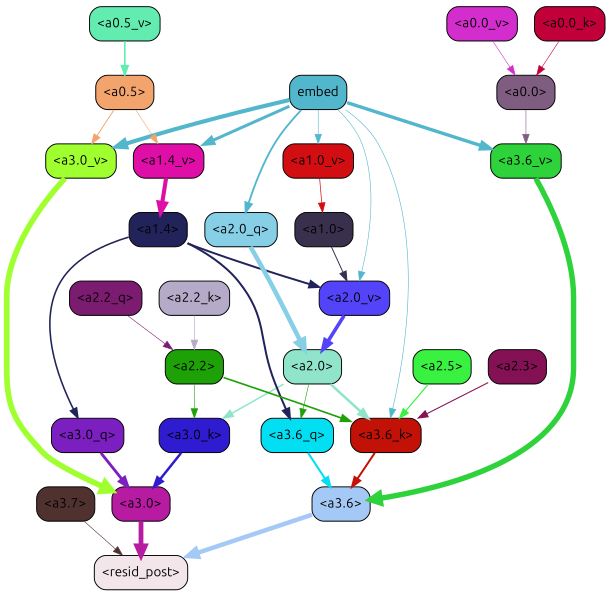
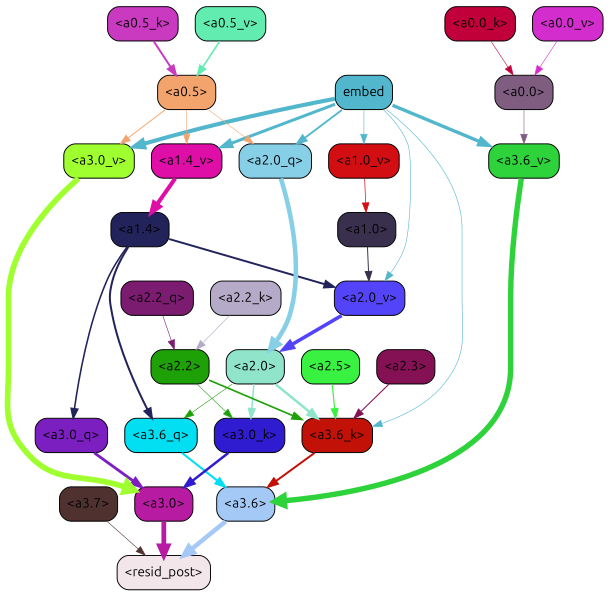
none -> (143, 24)
none -> (232, 127)
